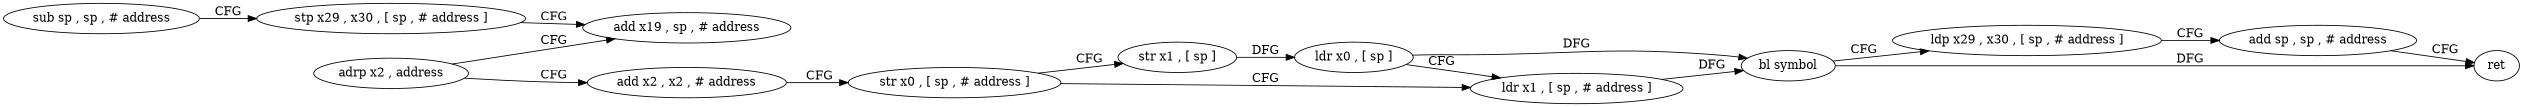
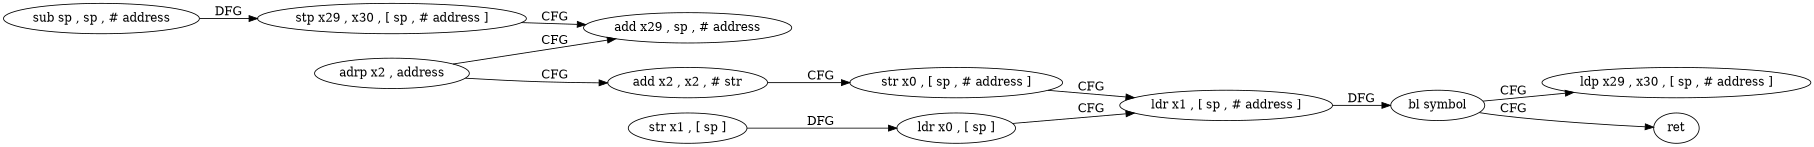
(228, 12) -> (229, 12)
(687, 28) -> (688, 28)
(2318, 40) -> none
(1576, 52) -> none
(2190, 59) -> (1514, 109)
(1076, 69) -> none
(687, 83) -> (688, 83)
